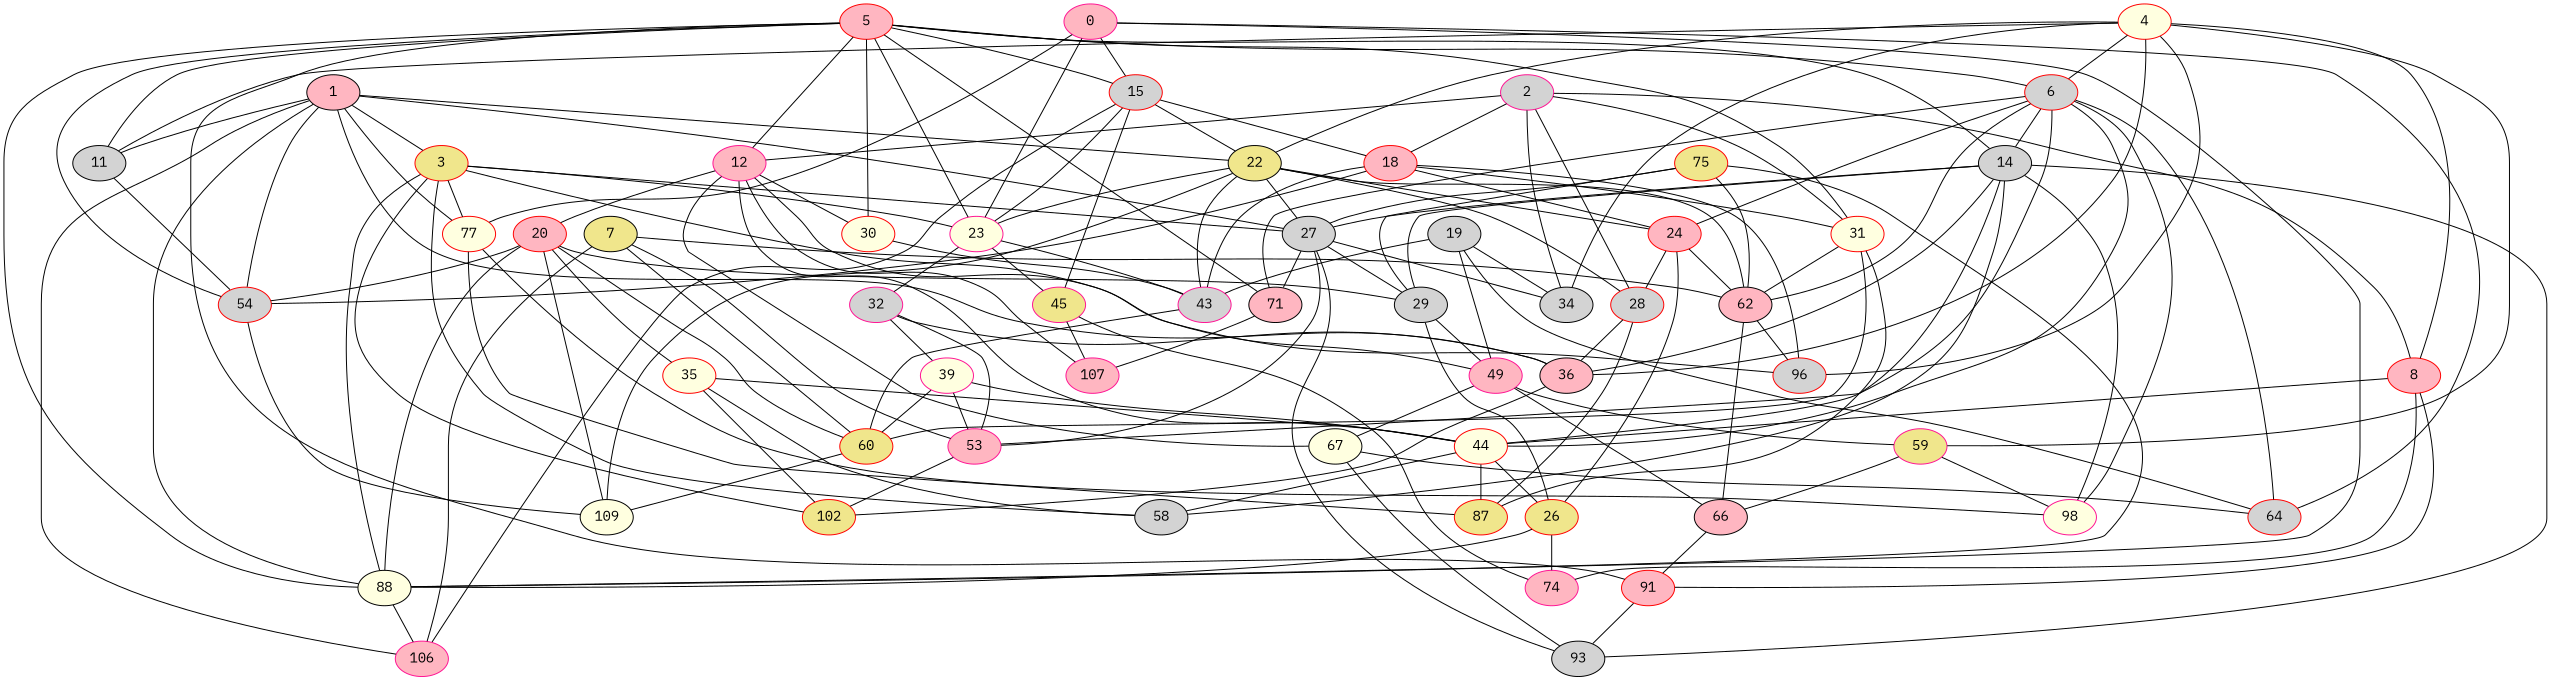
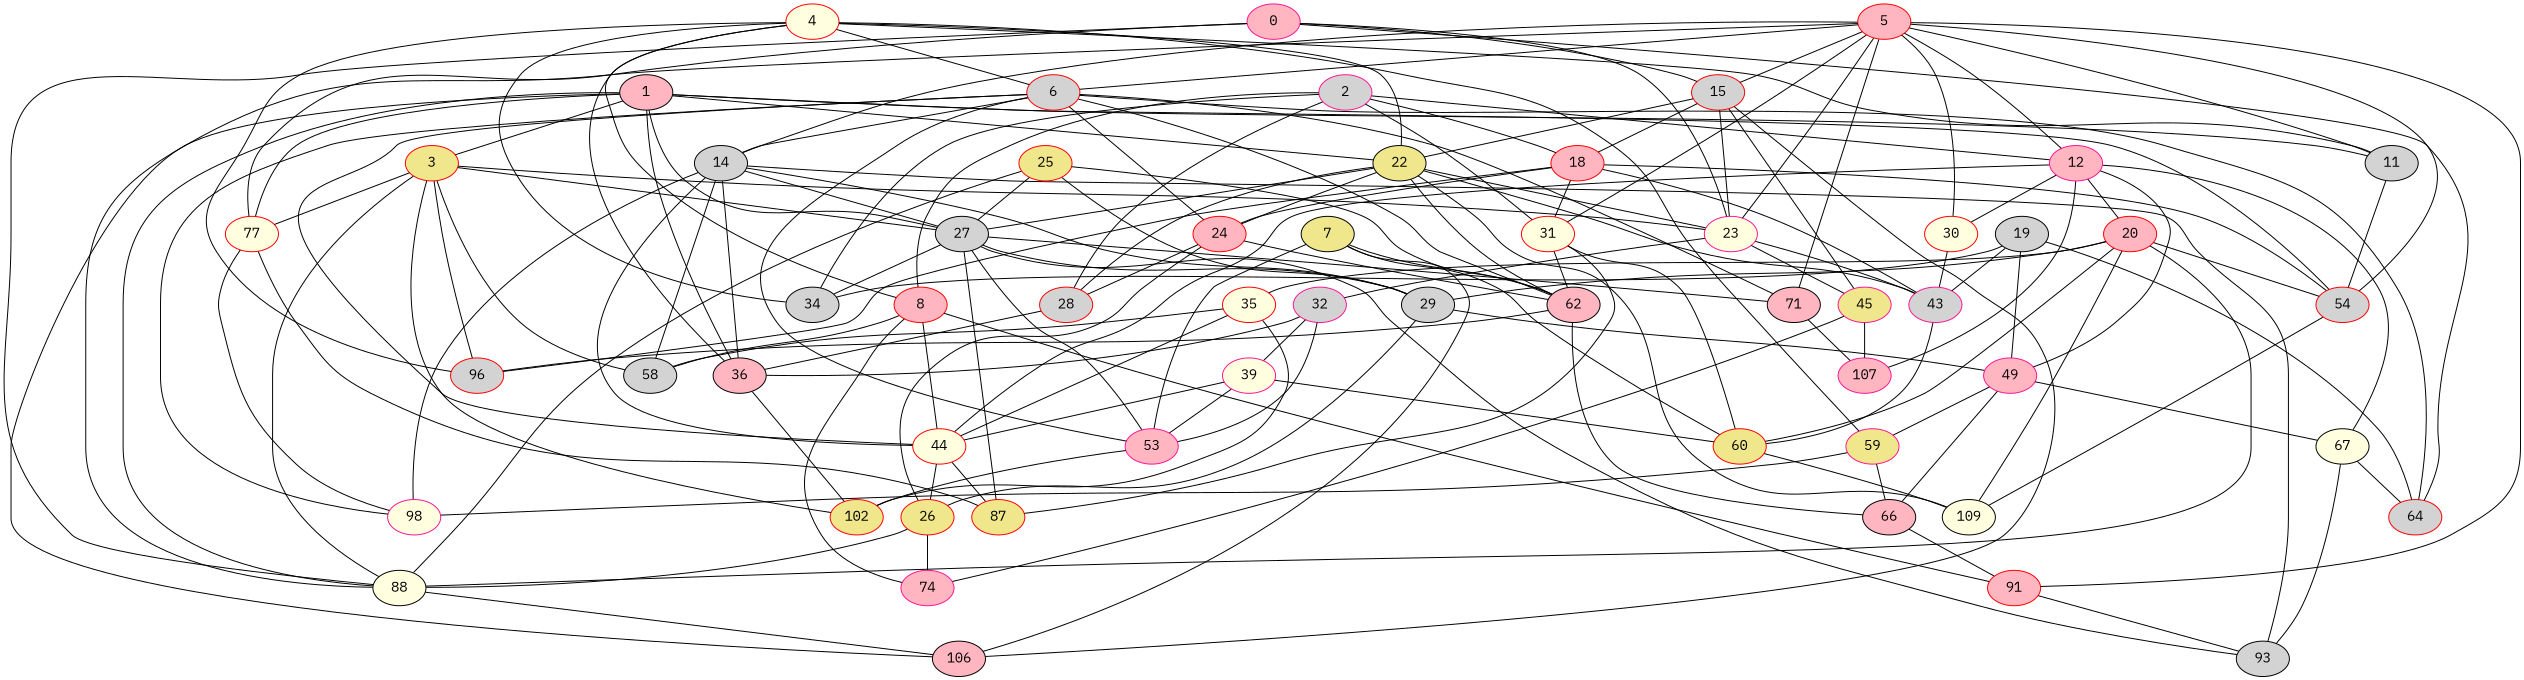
(1701, 163) -> (1045, 163)
(1597, 400) -> (980, 376)
(1321, 482) -> (787, 342)
(422, 659) -> (959, 659)
